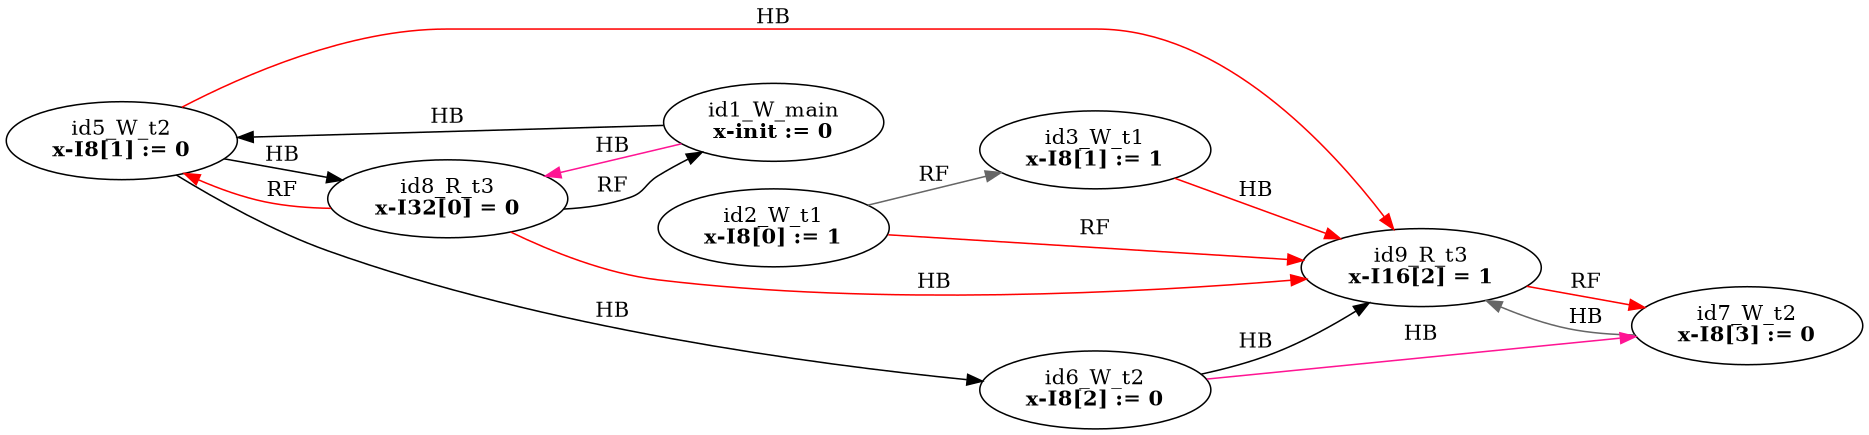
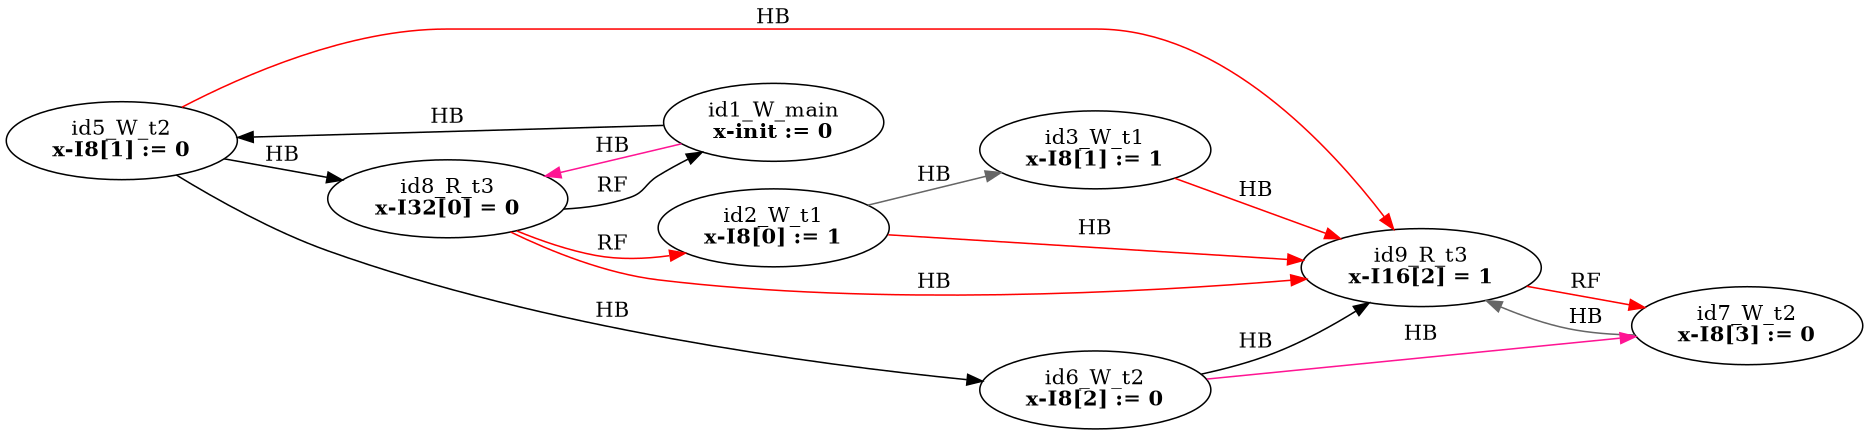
(935, 175) -> (935, 175)
(263, 201) -> (591, 255)
(1095, 229) -> (1095, 229)
